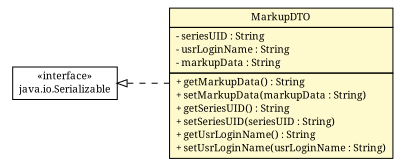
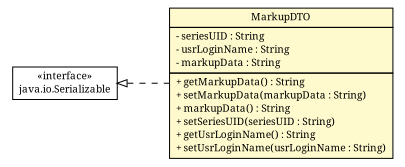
(233, 109) -> (234, 109)
